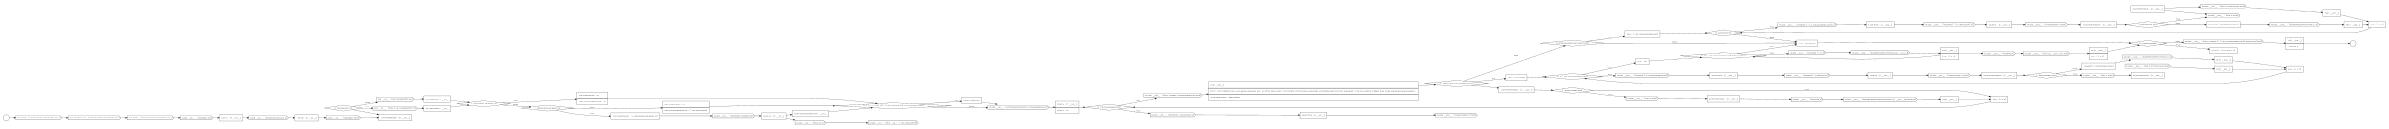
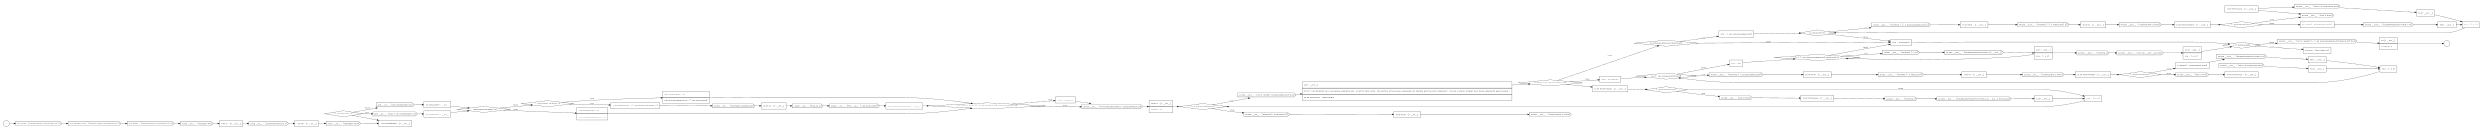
(788, 115) -> (882, 106)
